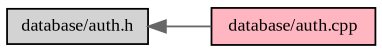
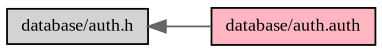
(293, 26) -> (293, 26)
